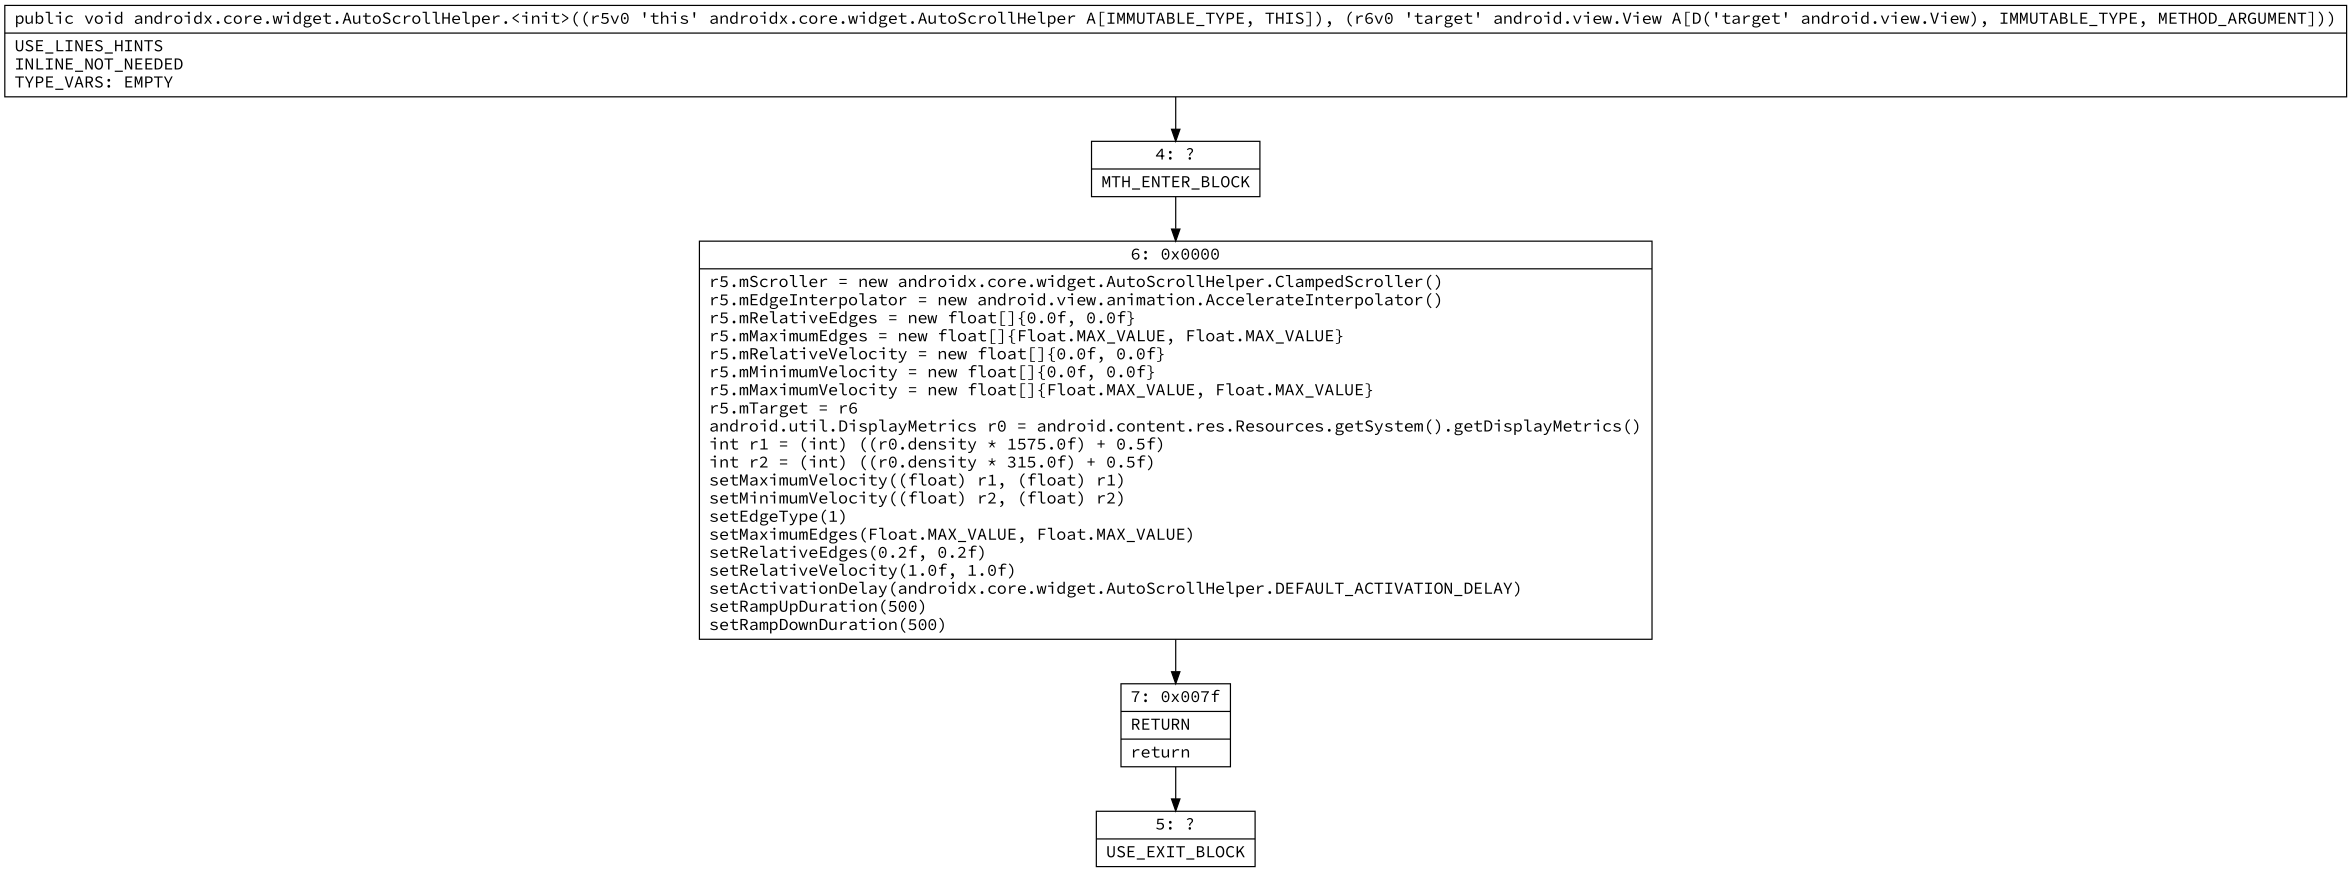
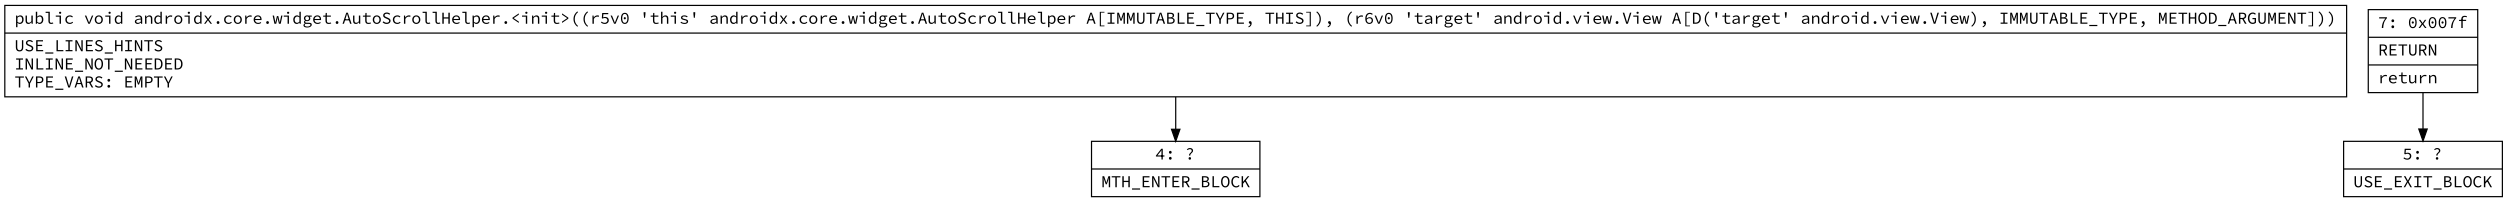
(1176, 440) -> none
